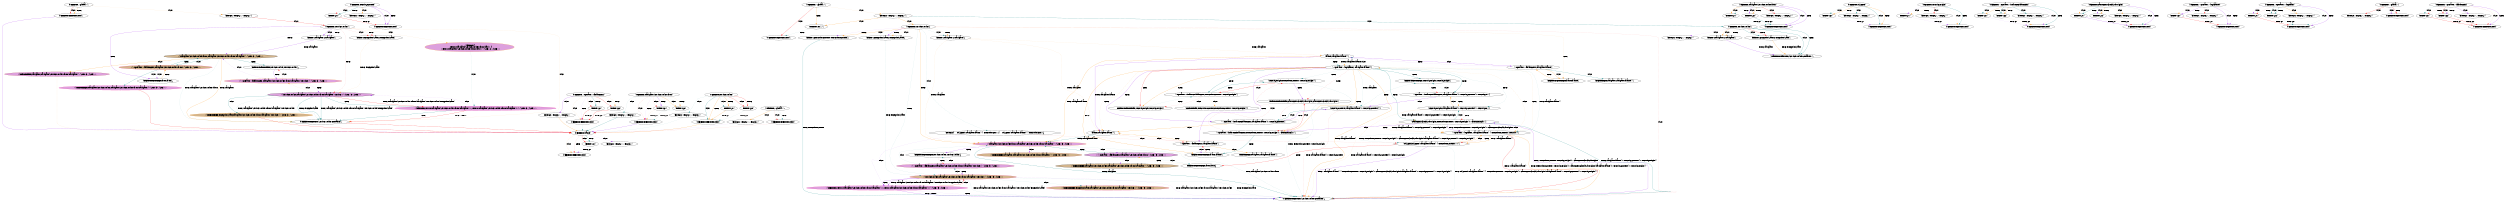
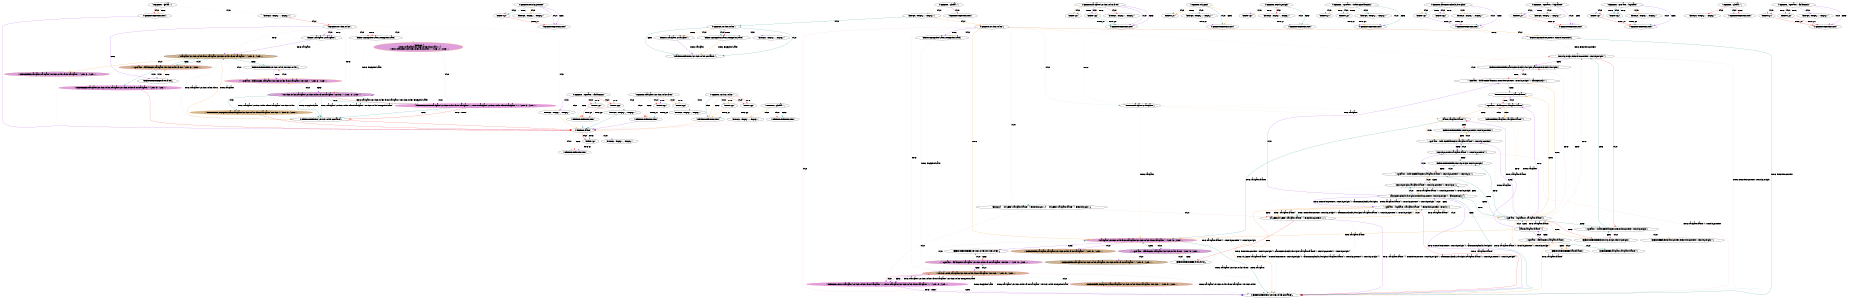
(816, 27) -> none
none -> (1566, 47)
none -> (1468, 130)
